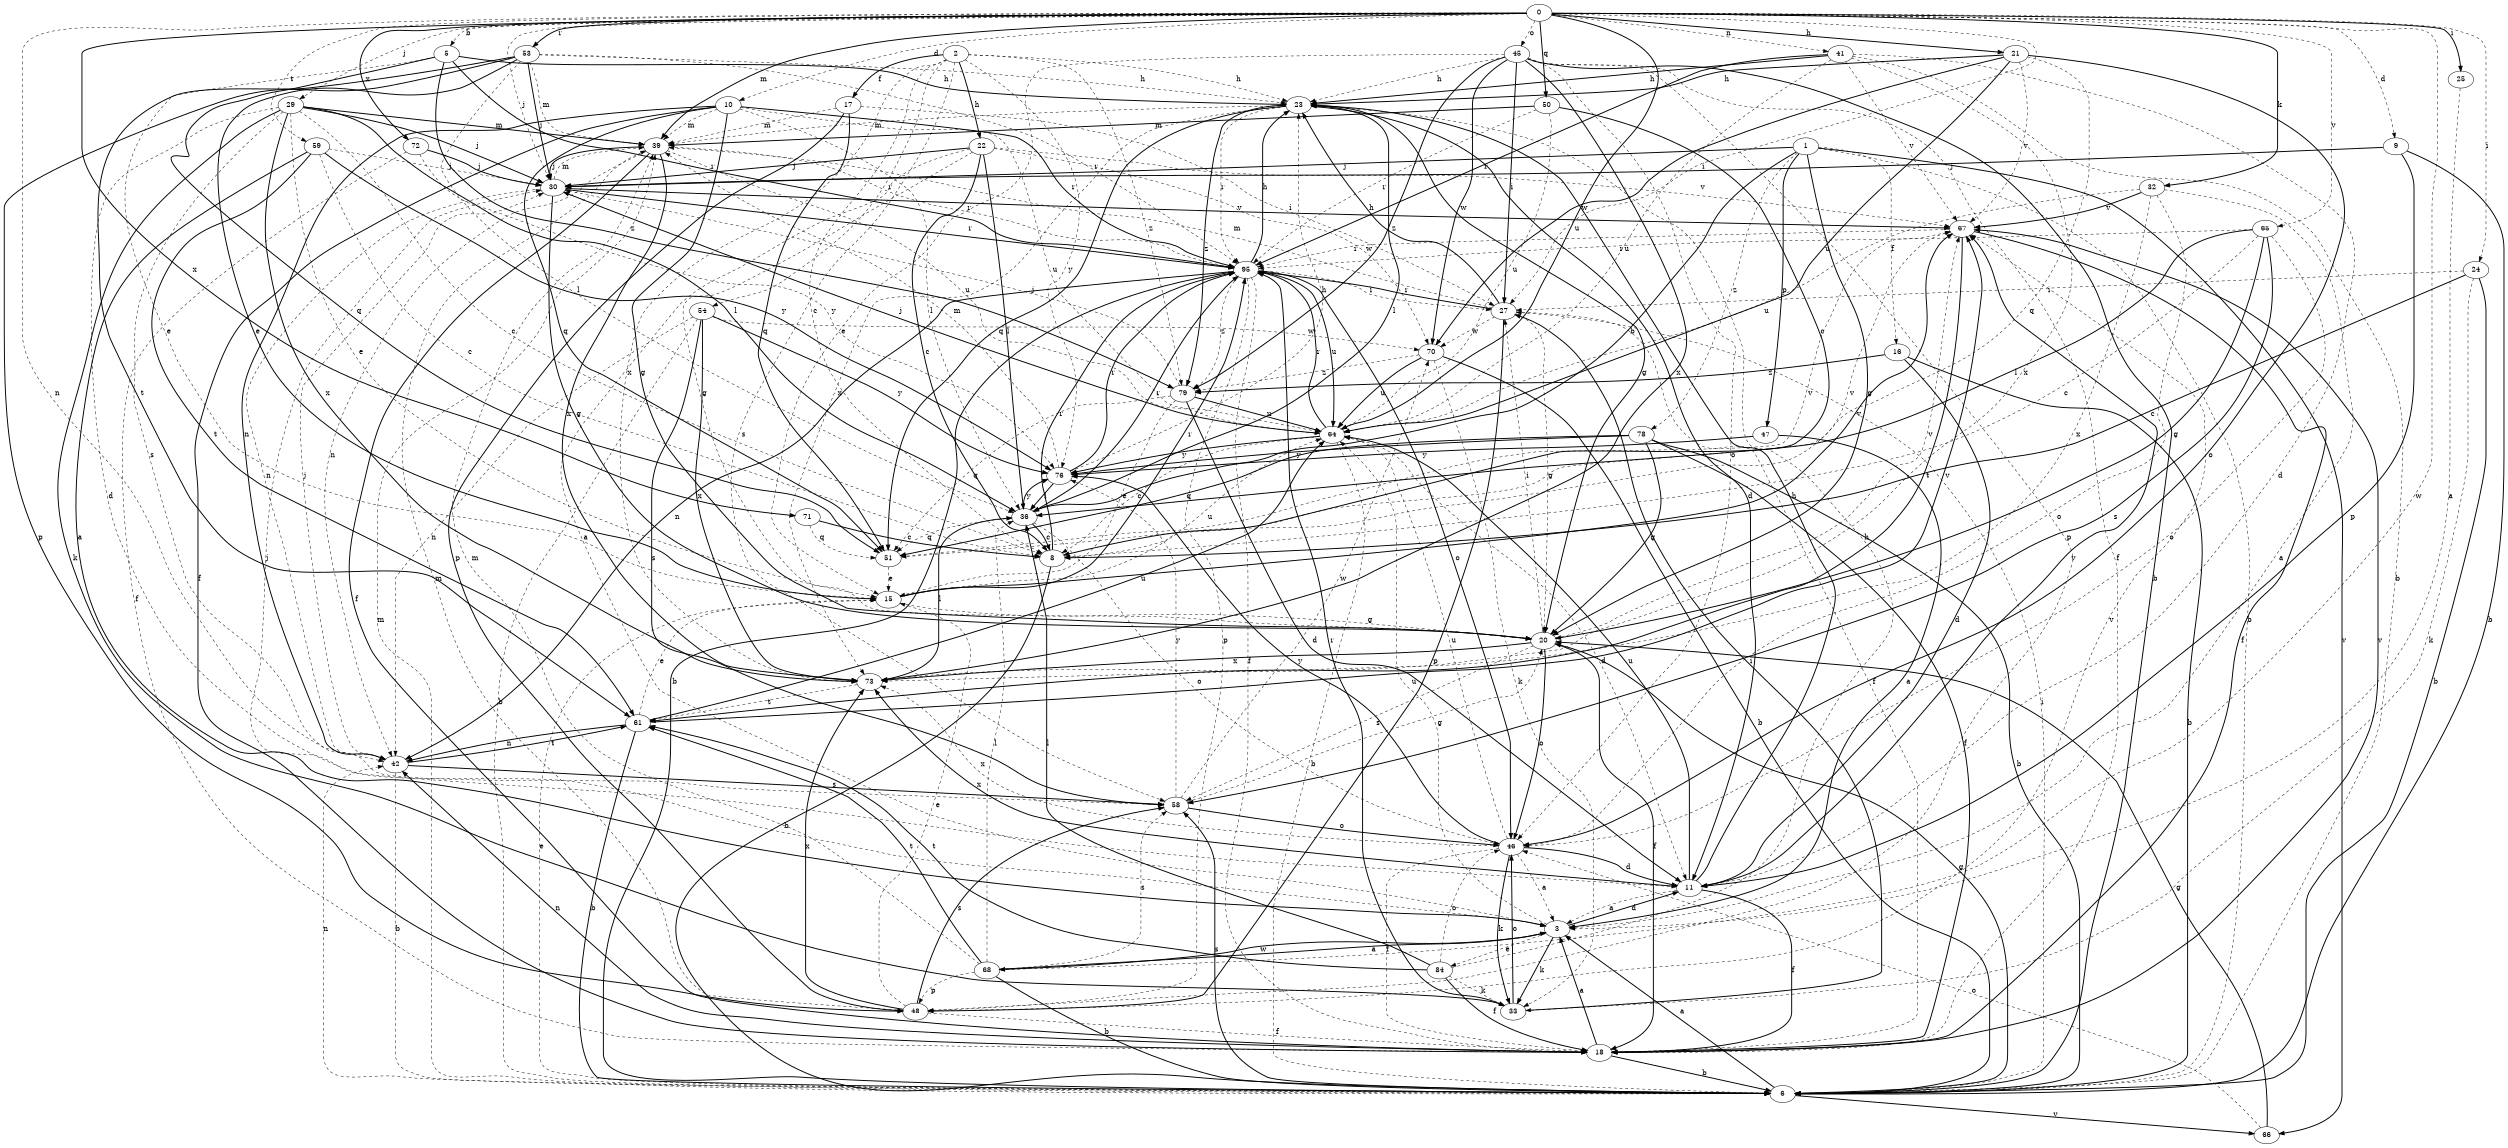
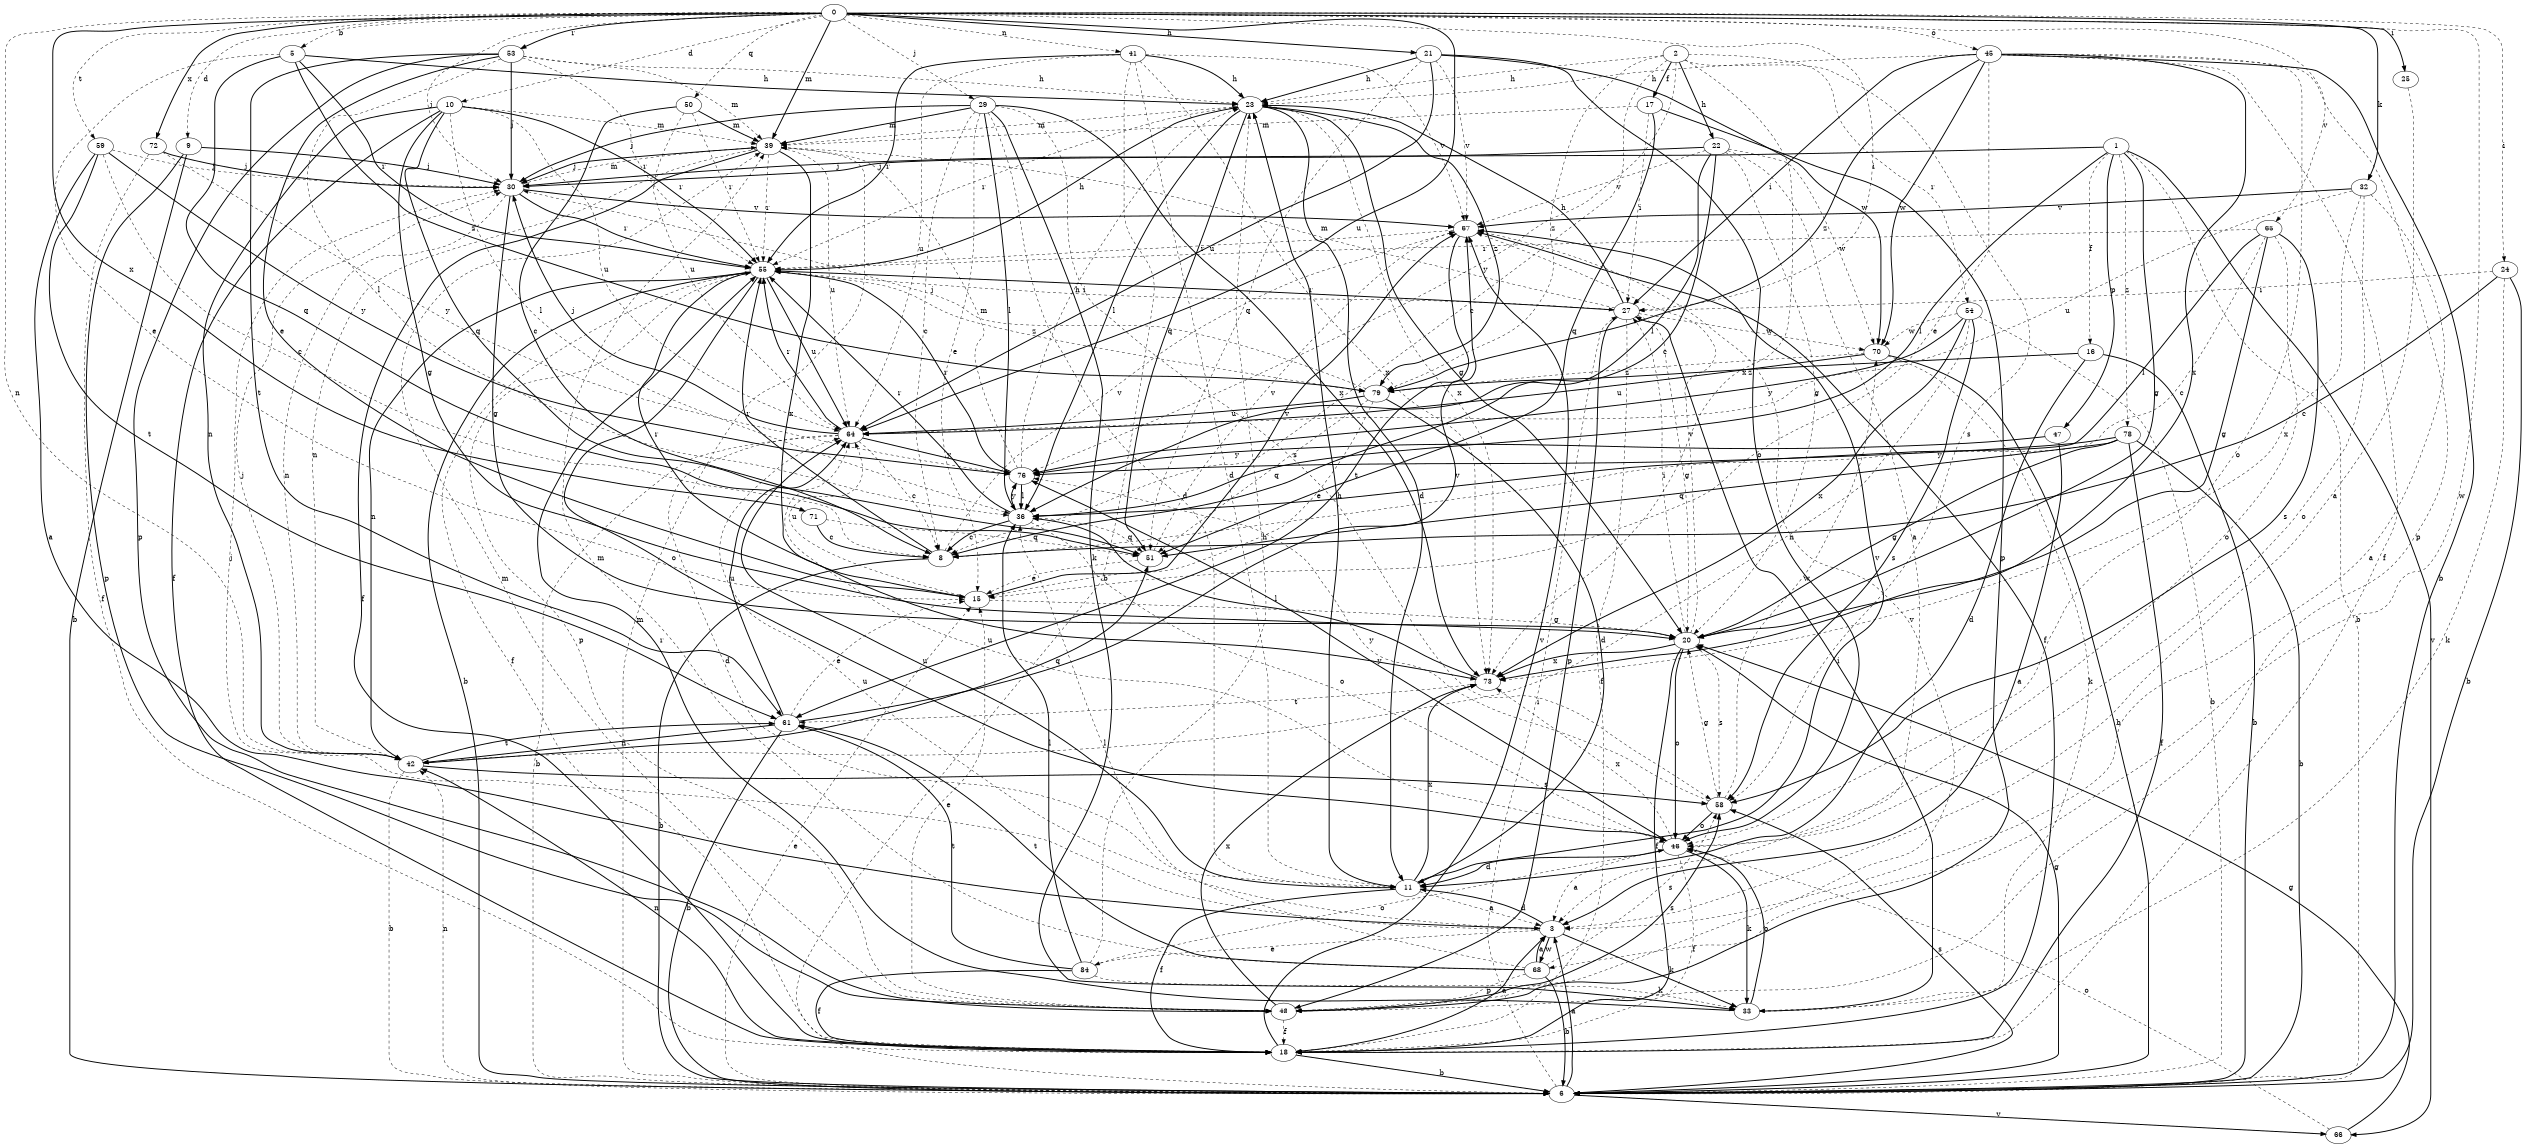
(1543, 57) -> (753, 42)
(1246, 270) -> (763, 270)
(1633, 332) -> (1920, 332)
(2206, 634) -> (414, 826)
none -> (790, 734)
